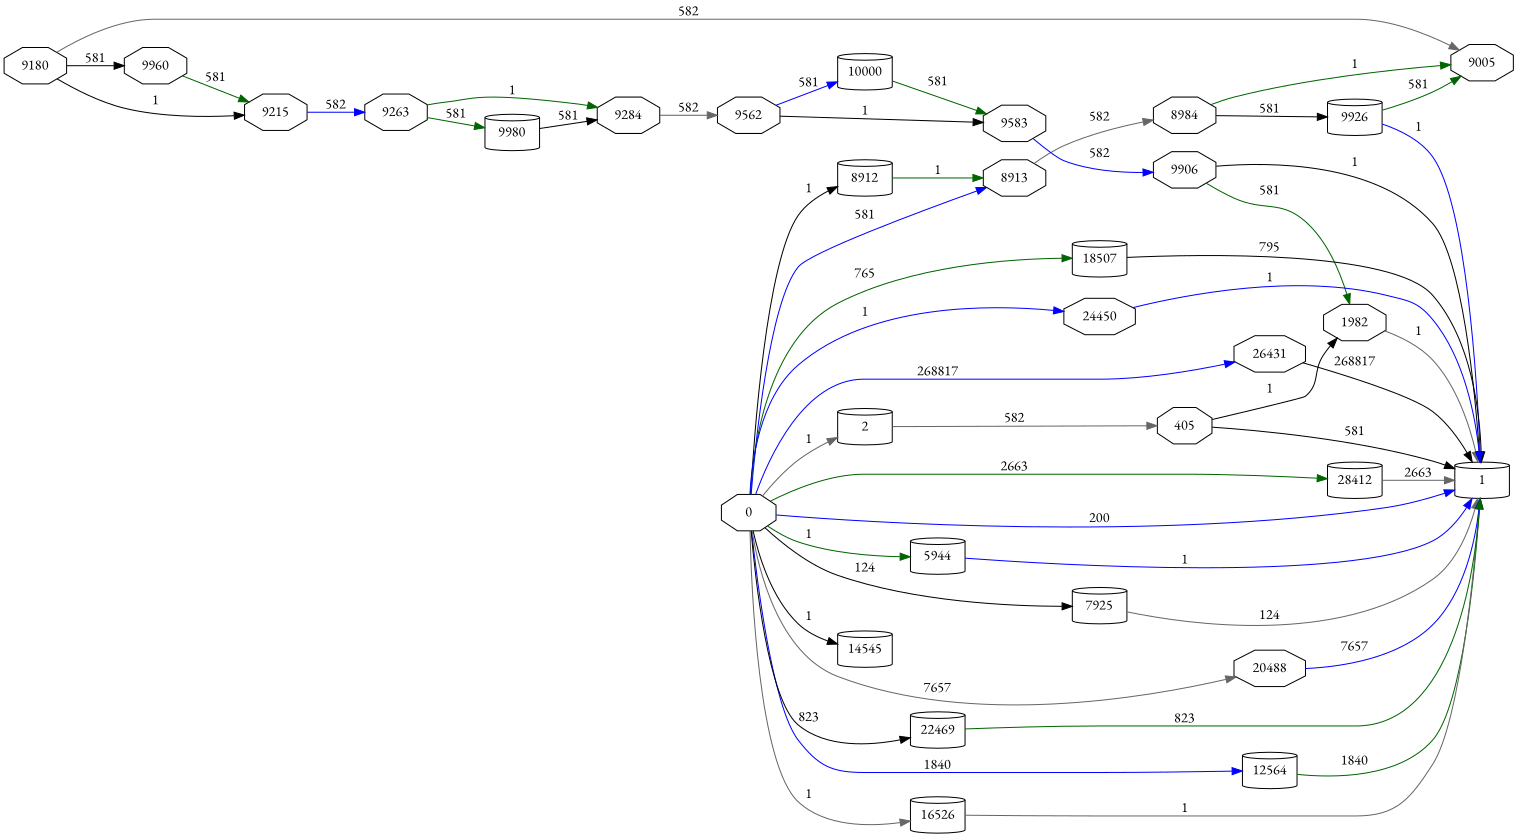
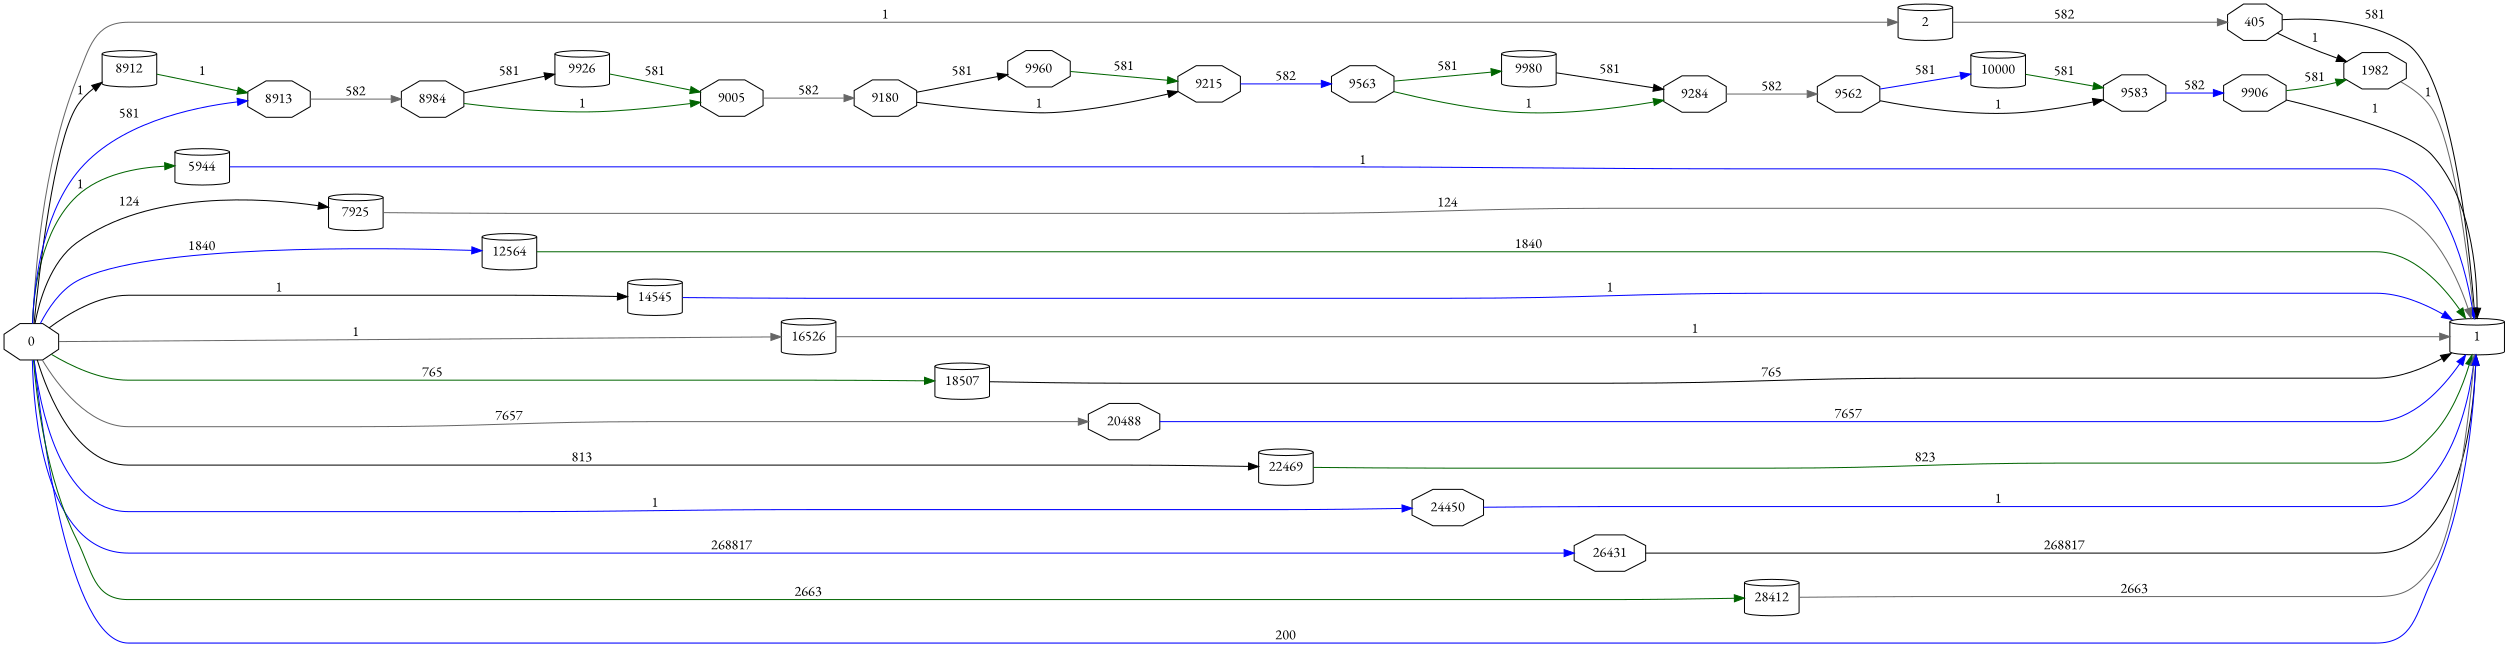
(752, 19) -> (803, 98)
(396, 112) -> (1363, 84)
(1270, 247) -> (1772, 373)
(1464, 272) -> (1565, 297)
(809, 717) -> (582, 458)
